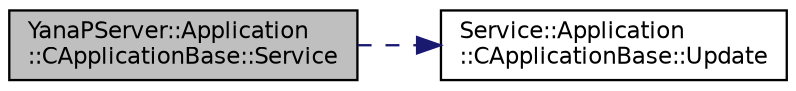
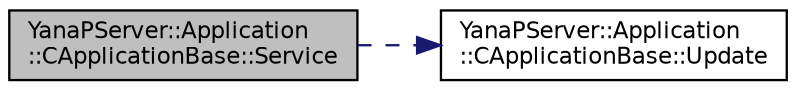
(614, 45) -> (614, 45)
